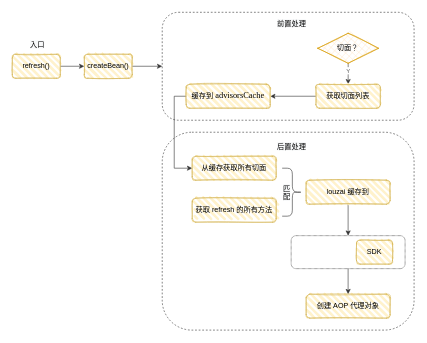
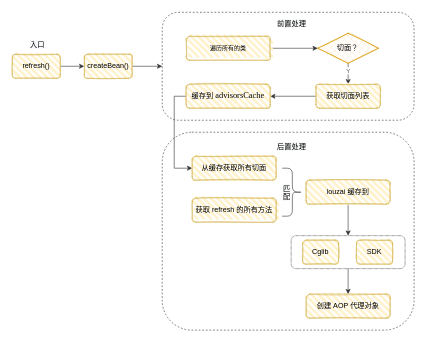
none -> (228, 48)
none -> (312, 48)
none -> (321, 252)
